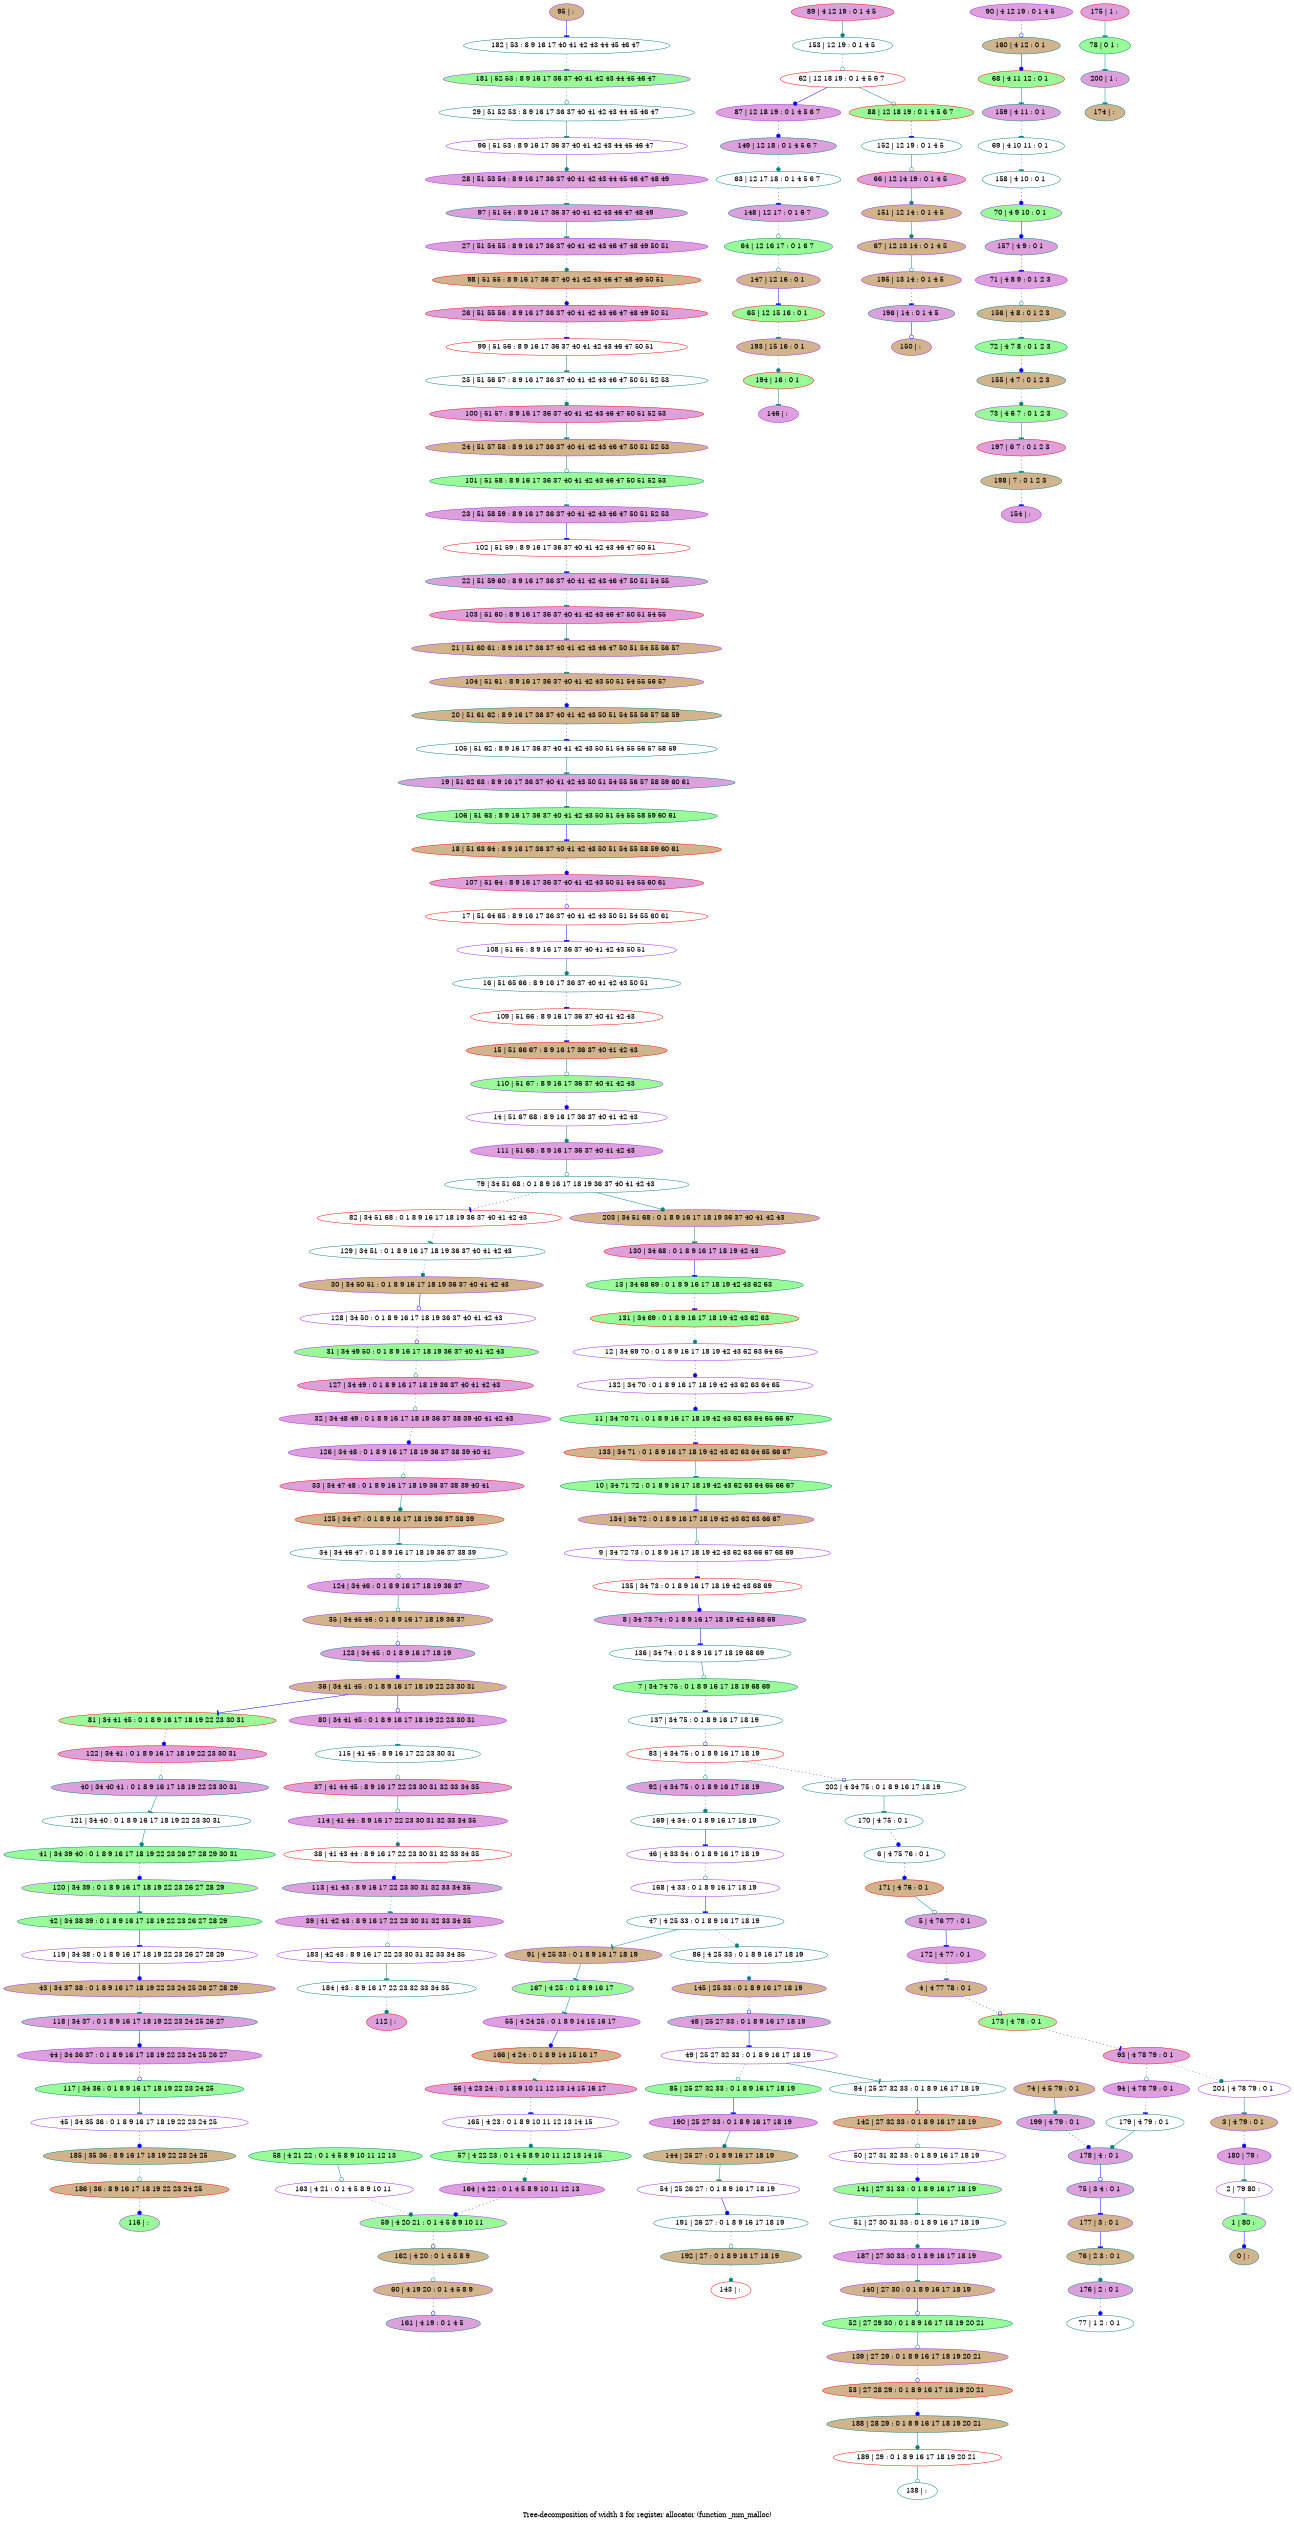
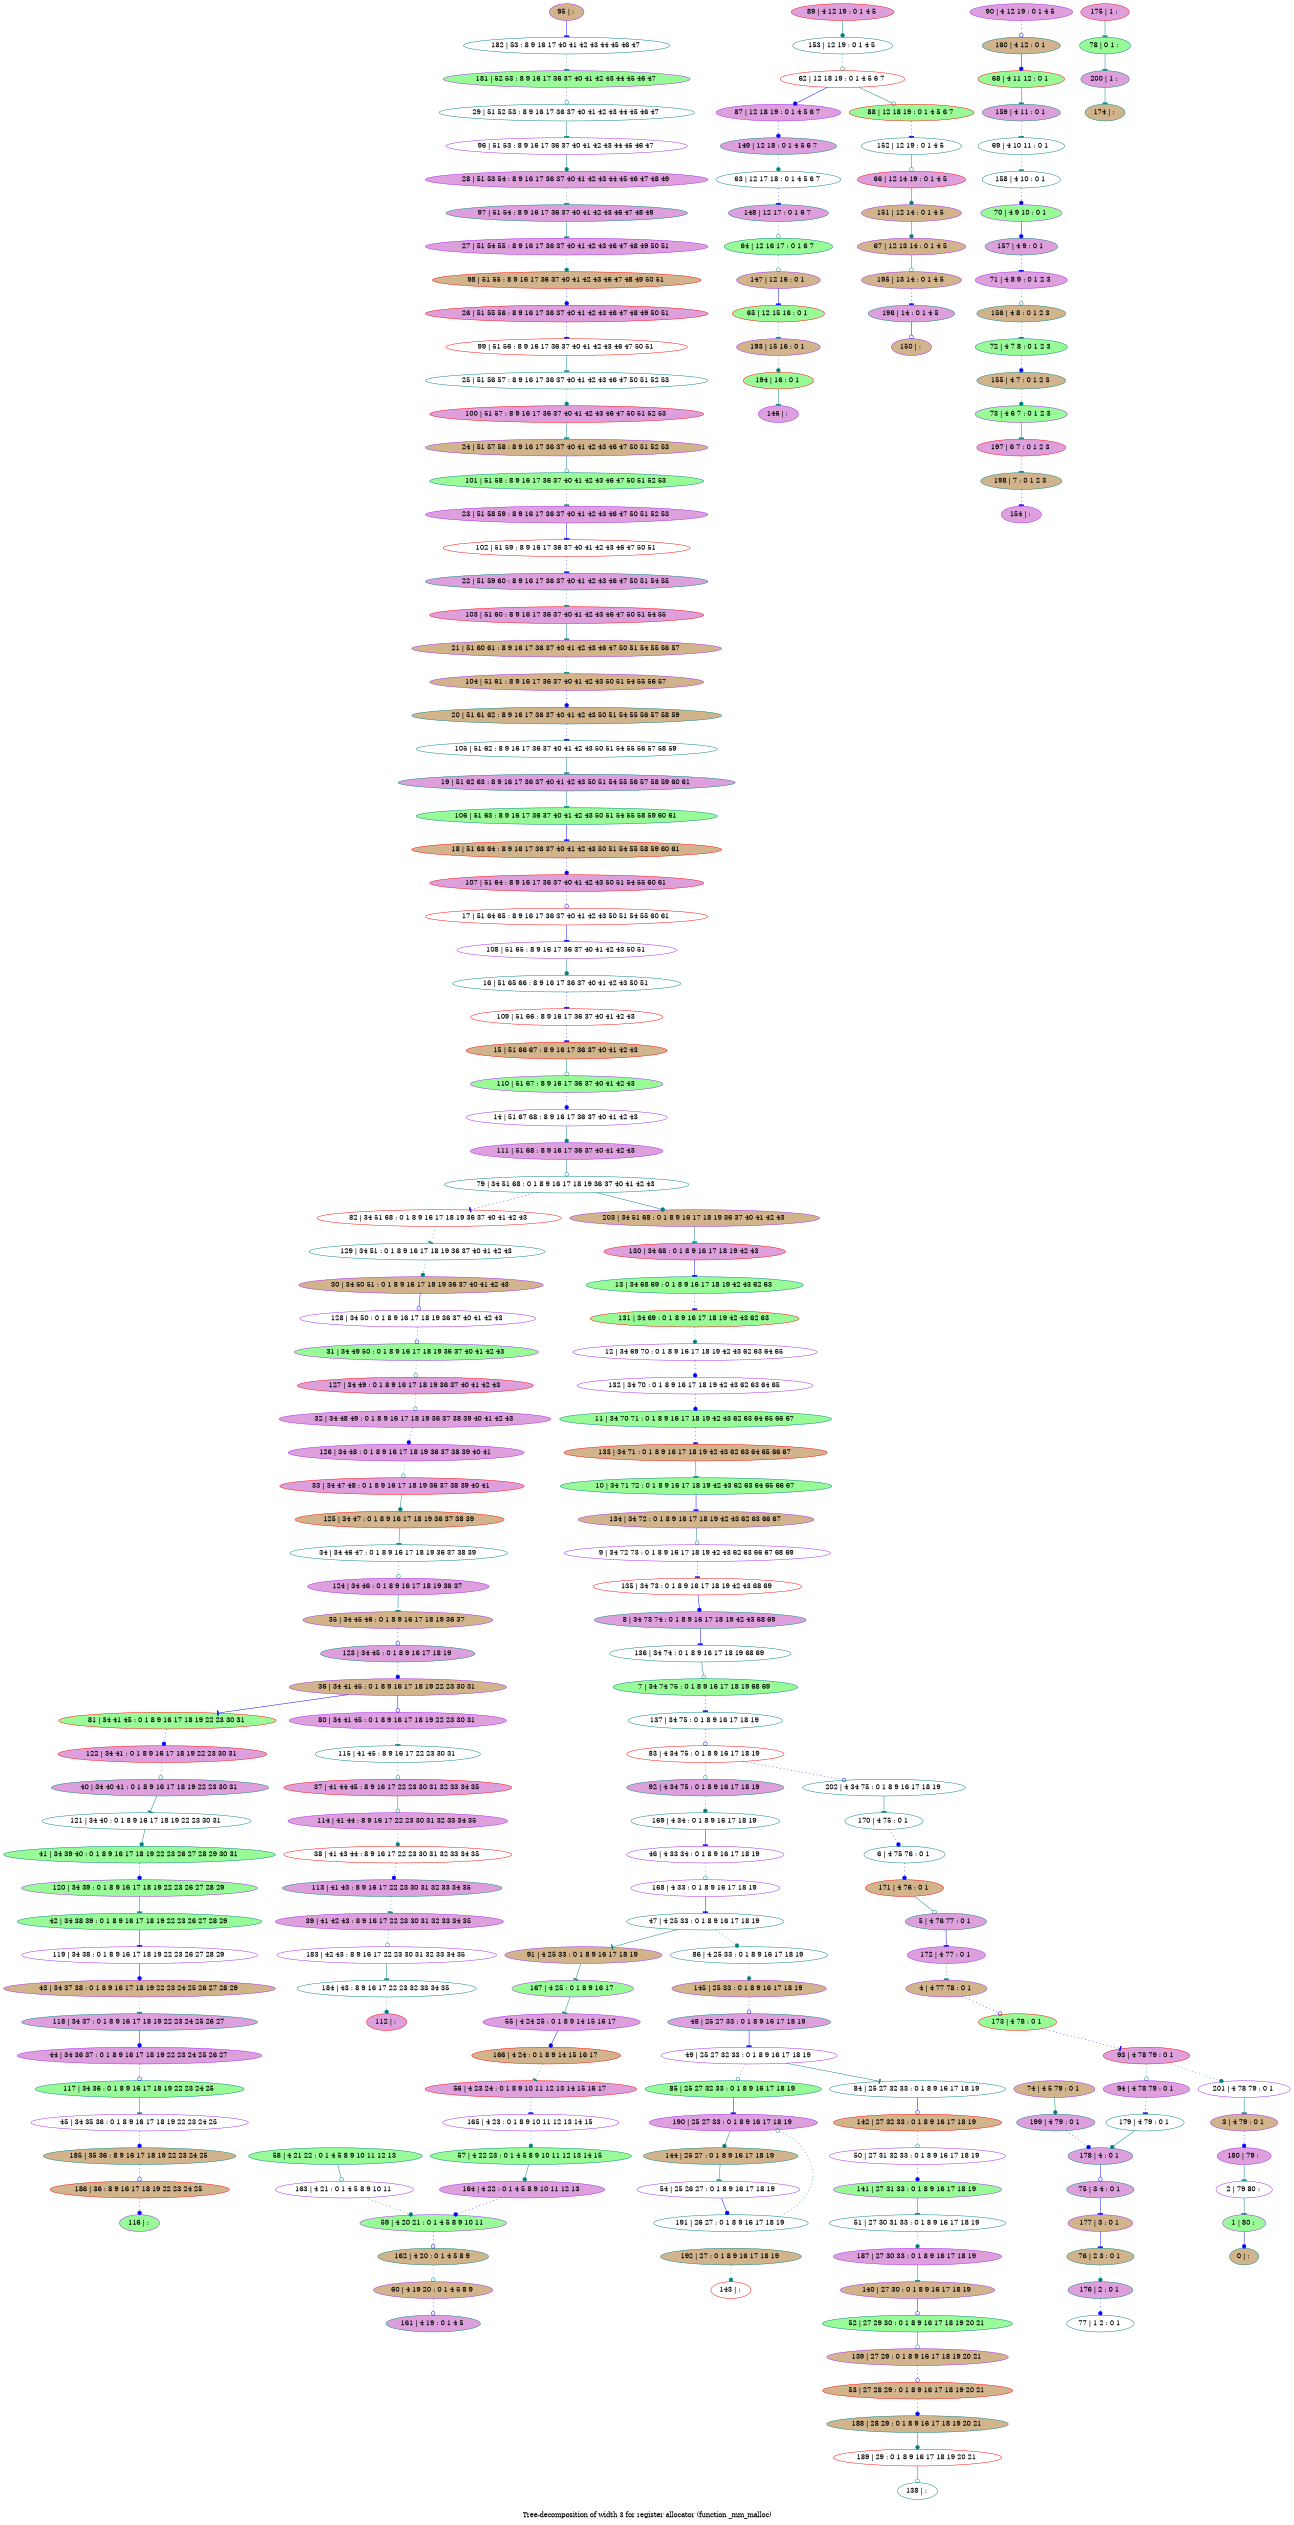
(398, 1602) -> (398, 1602)
(140, 2171) -> (140, 2171)
(527, 2171) -> (527, 2171)
(731, 2238) -> (813, 2175)
